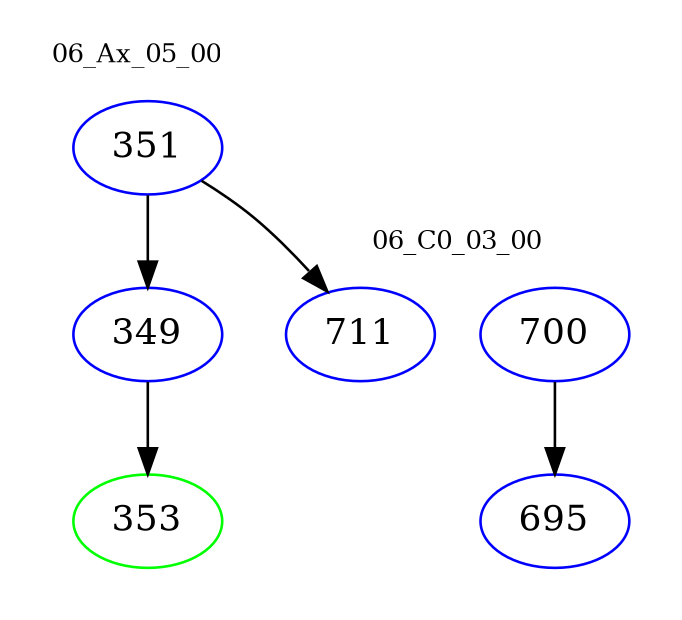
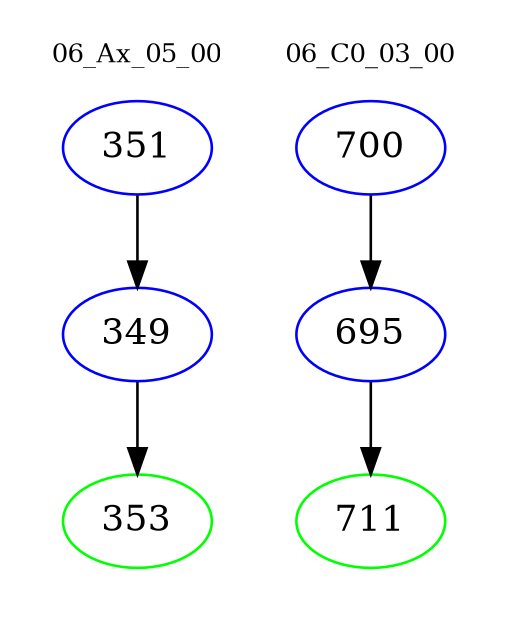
(282, 243) -> (371, 415)
(360, 335) -> (371, 521)
